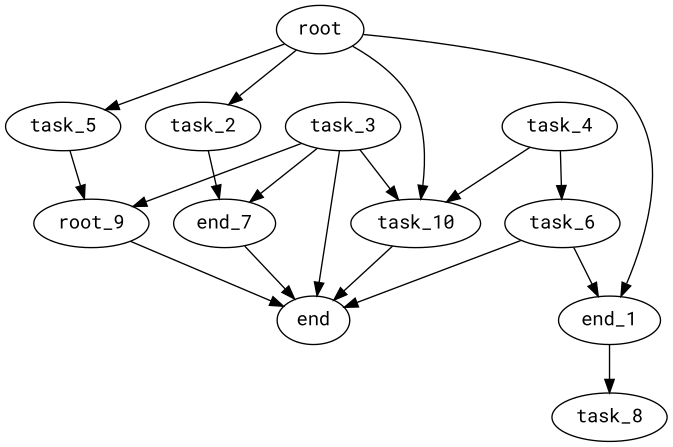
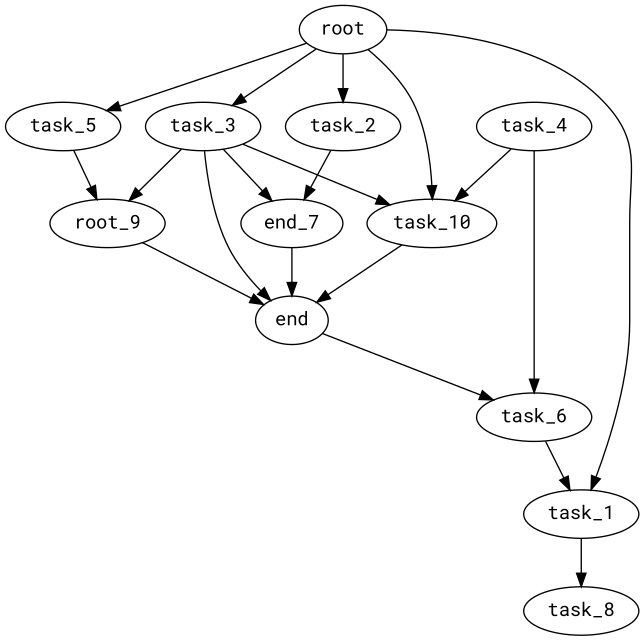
none -> (280, 73)
(439, 271) -> (401, 364)
(610, 320) -> (581, 514)
